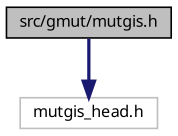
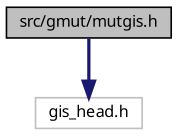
(89, 113) -> (89, 113)
